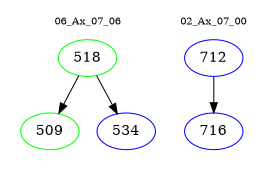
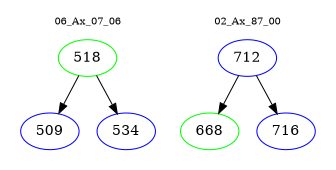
(214, 22) -> (248, 22)
(50, 131) -> (50, 131)
none -> (210, 131)
